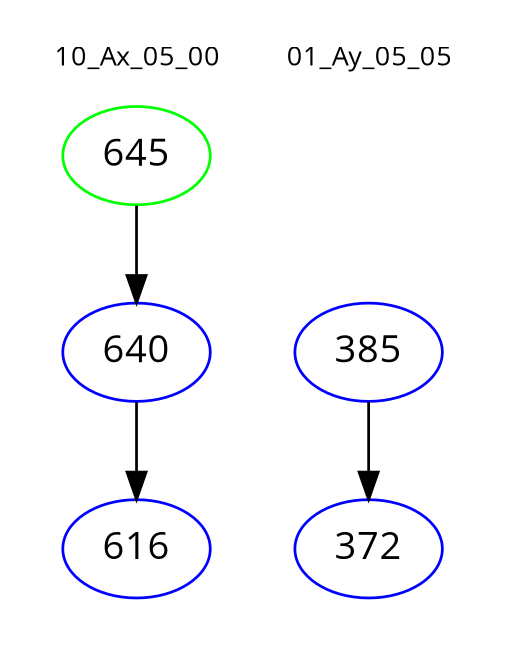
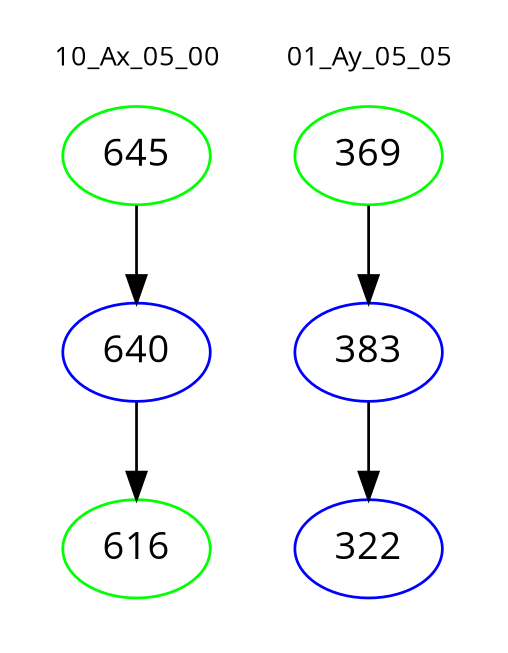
none -> (369, 156)
(369, 352) -> (369, 352)
(137, 549) -> (137, 549)
(369, 549) -> (369, 549)
